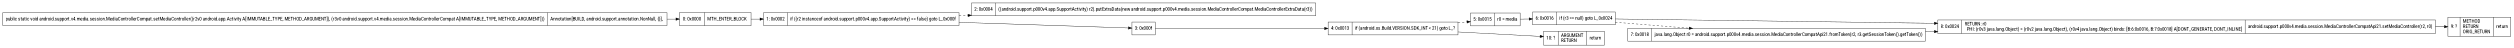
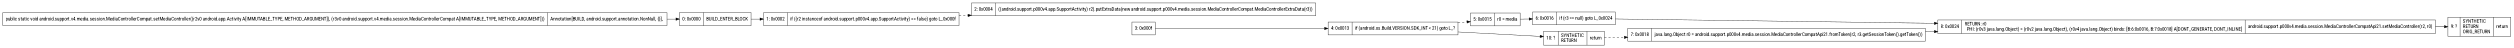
(727, 19) -> (727, 19)
(2472, 21) -> (2474, 21)
(1044, 25) -> none
(1652, 25) -> (1614, 38)
(1572, 35) -> (1573, 35)
